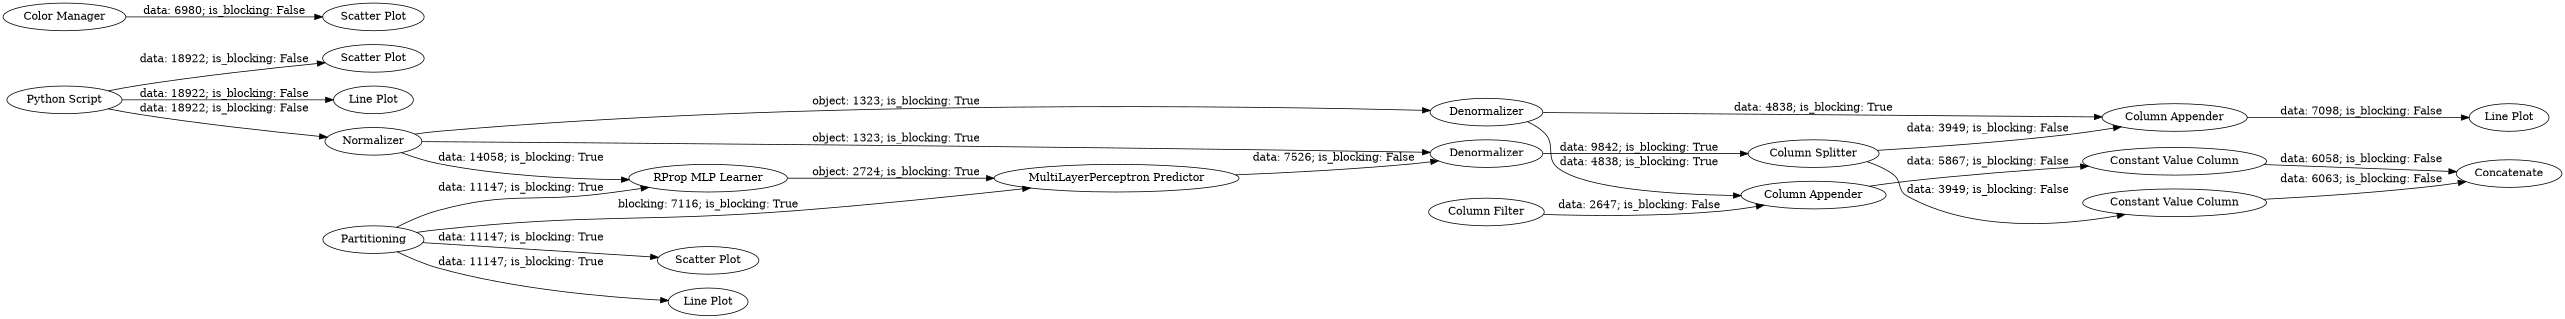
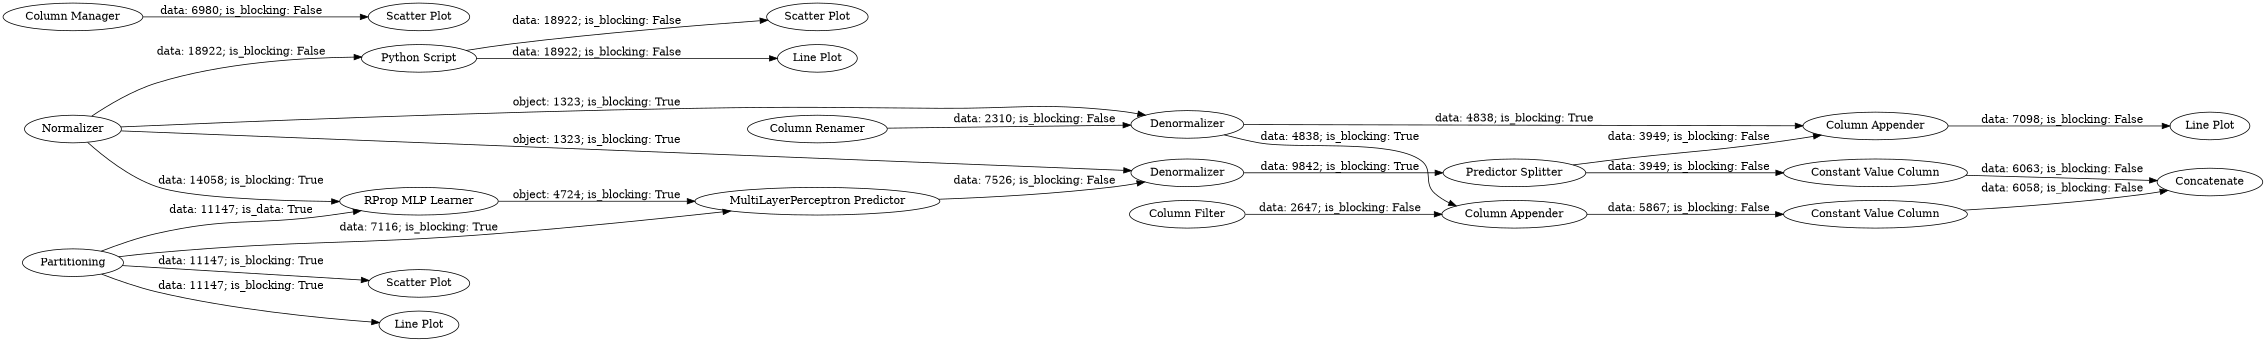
(64, 17) -> (73, 17)
(214, 125) -> (218, 69)
none -> (817, 129)
(1814, 154) -> (1514, 173)
(896, 172) -> (597, 195)
(521, 188) -> (241, 210)
(708, 205) -> (419, 228)
